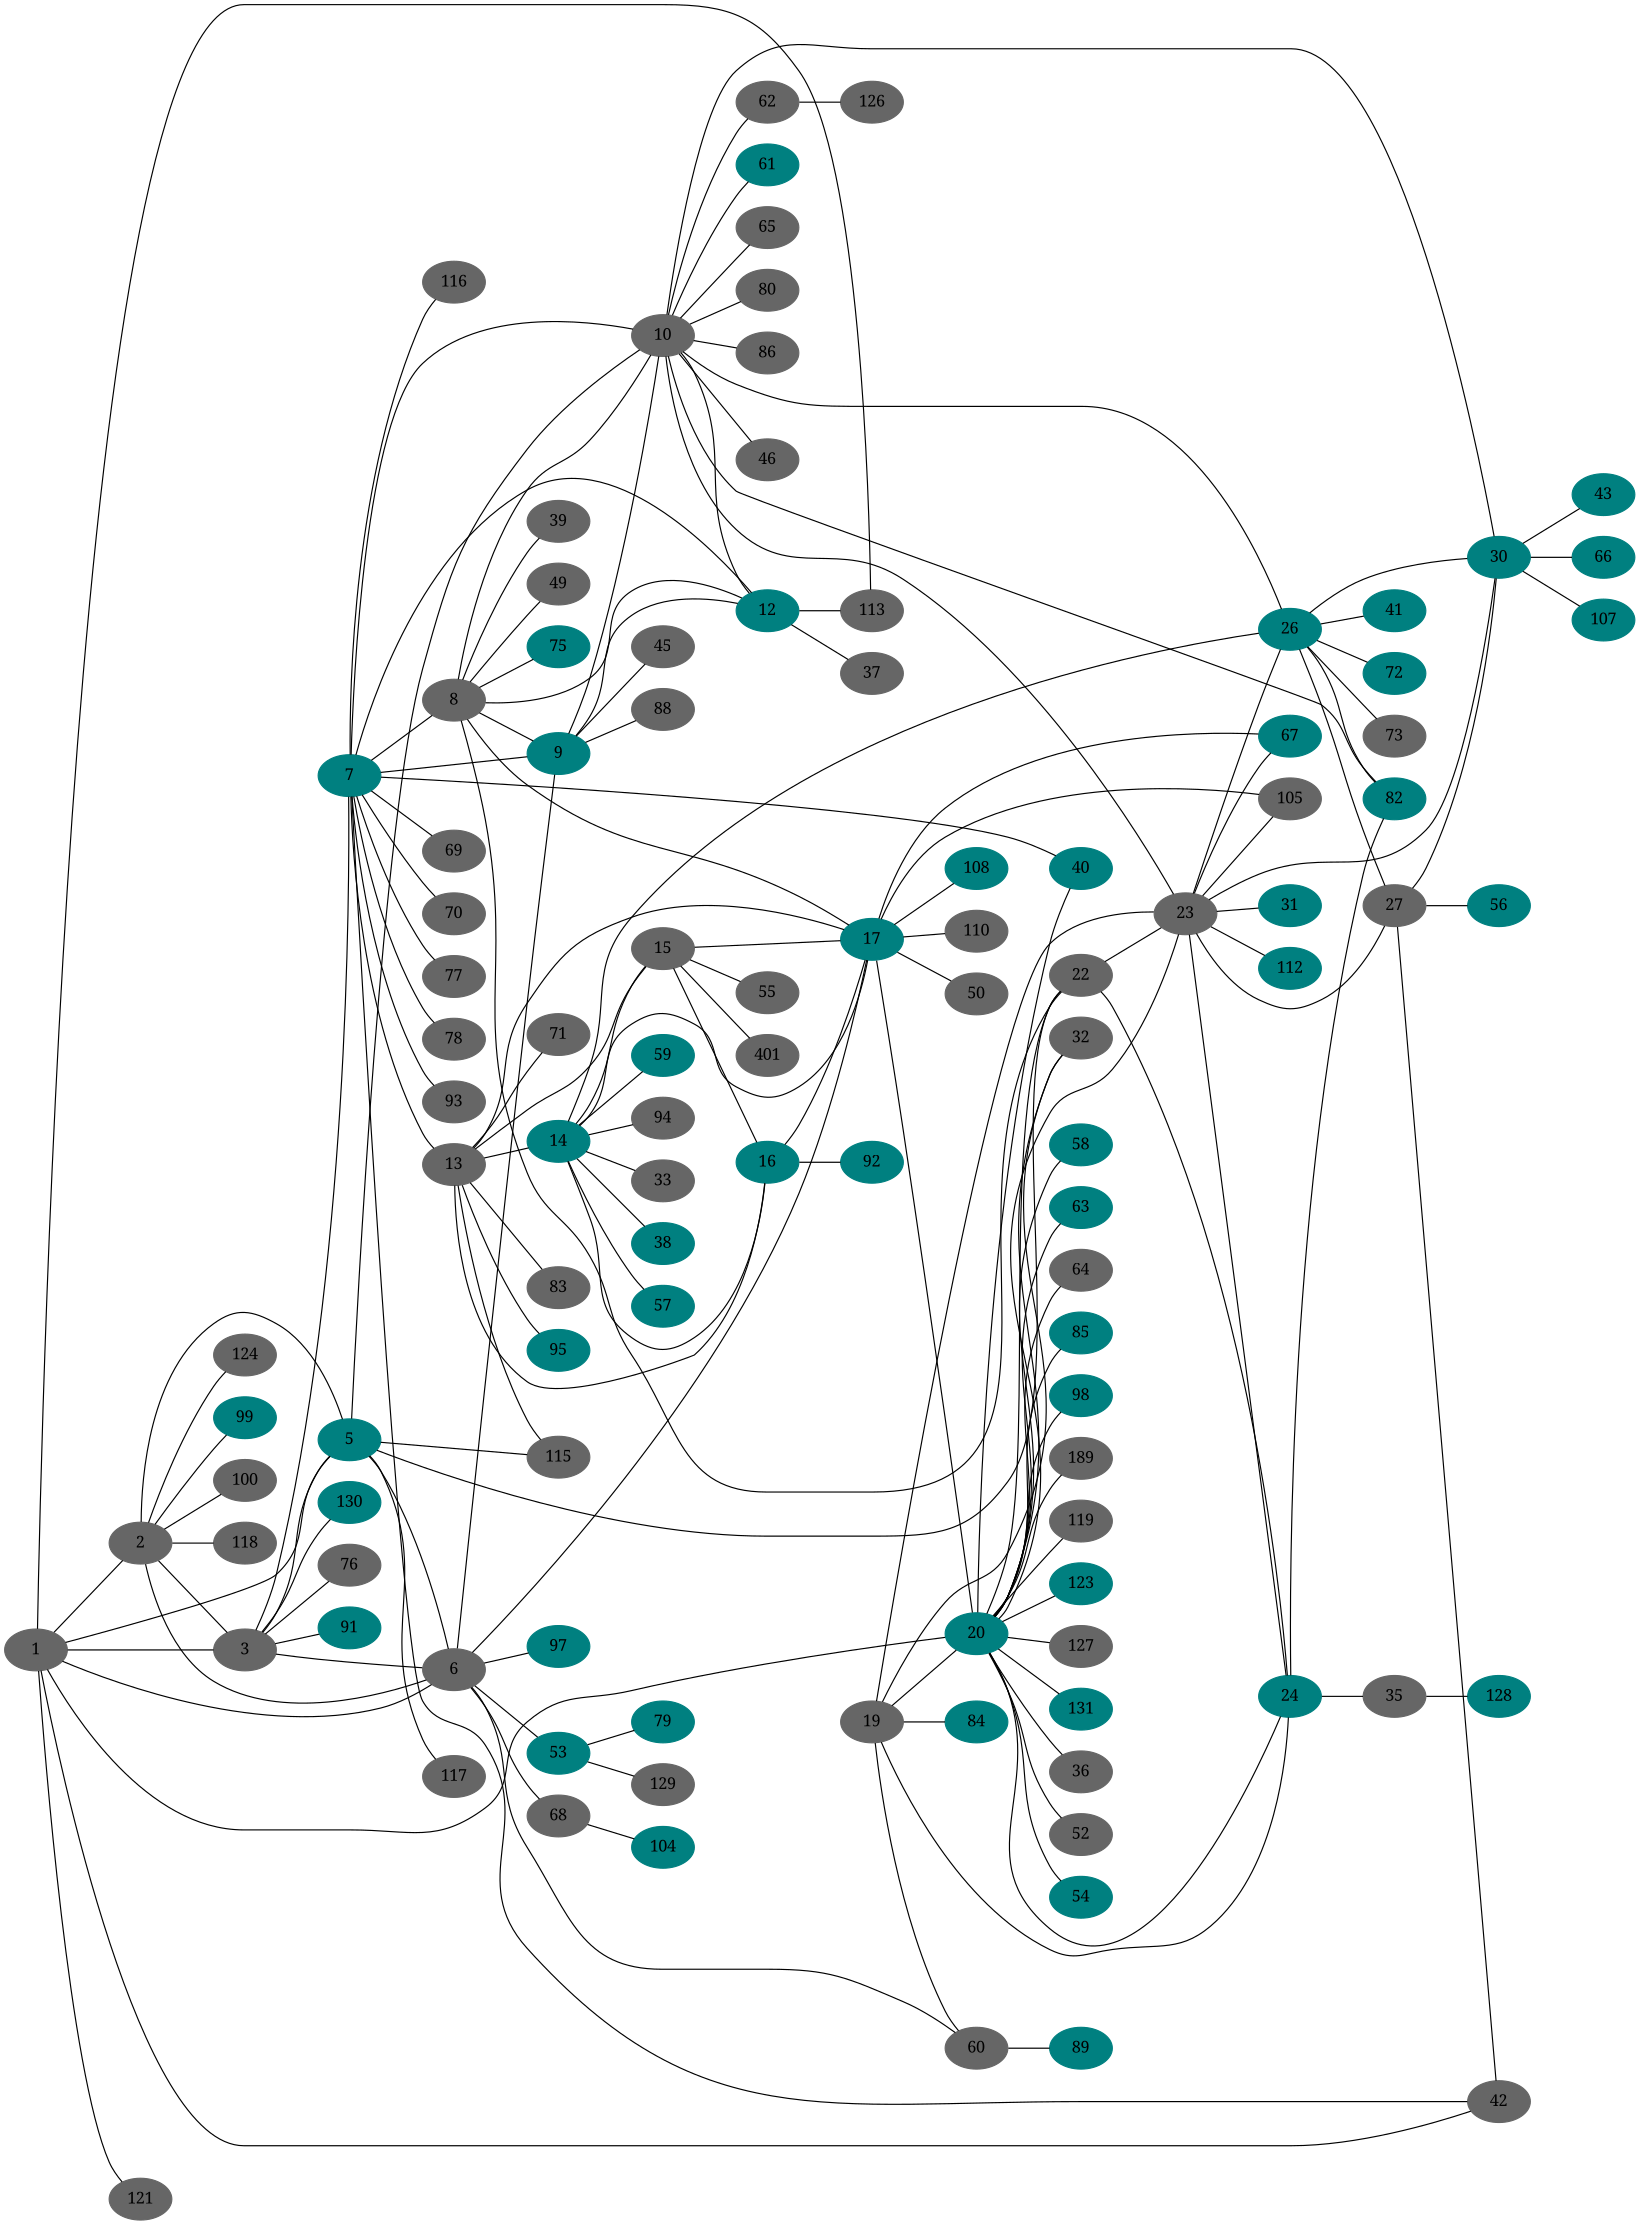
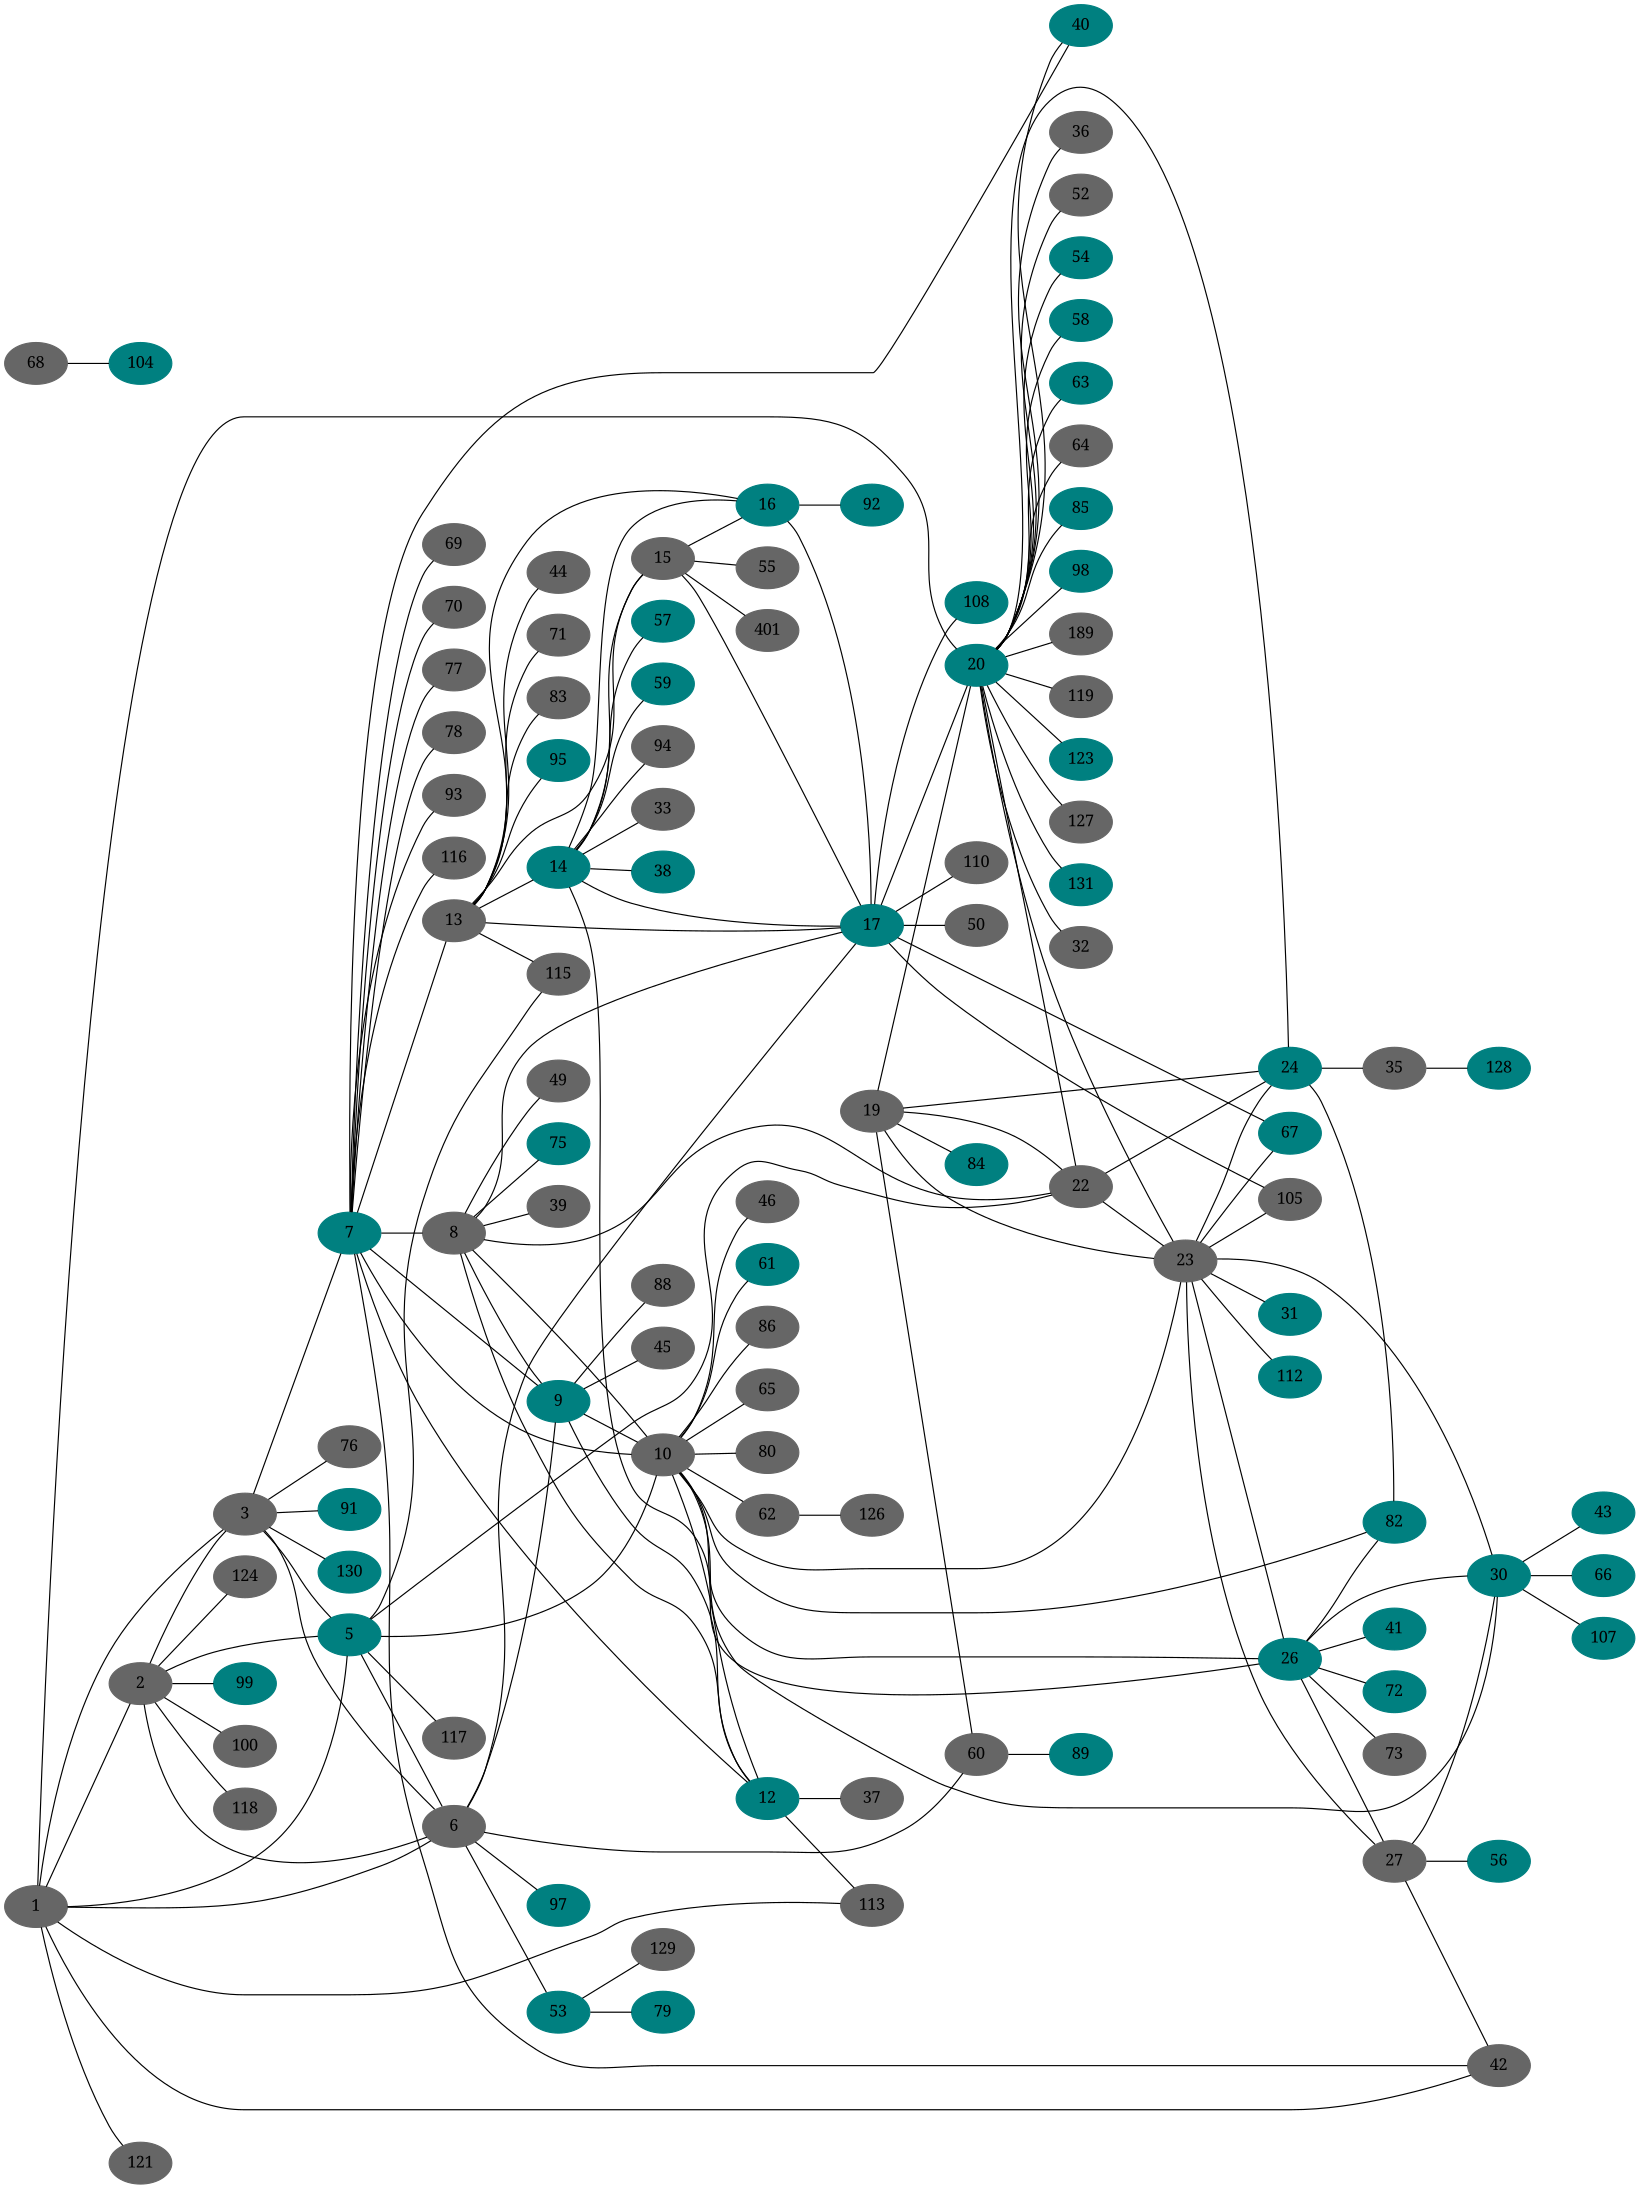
none -> (558, 572)
(1045, 1402) -> (989, 1126)
(514, 1765) -> none
